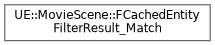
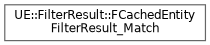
(108, 23) -> (105, 23)
